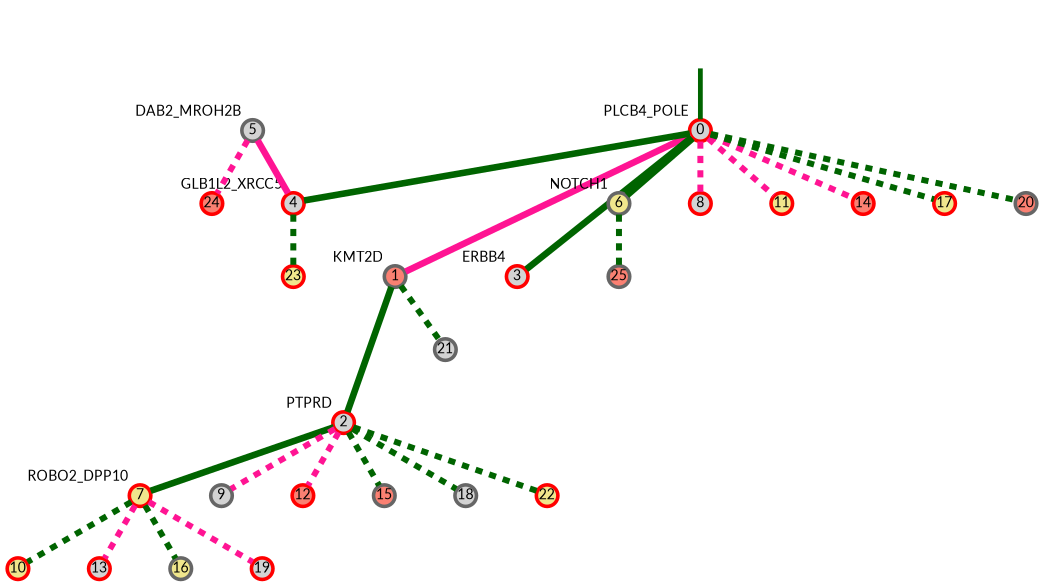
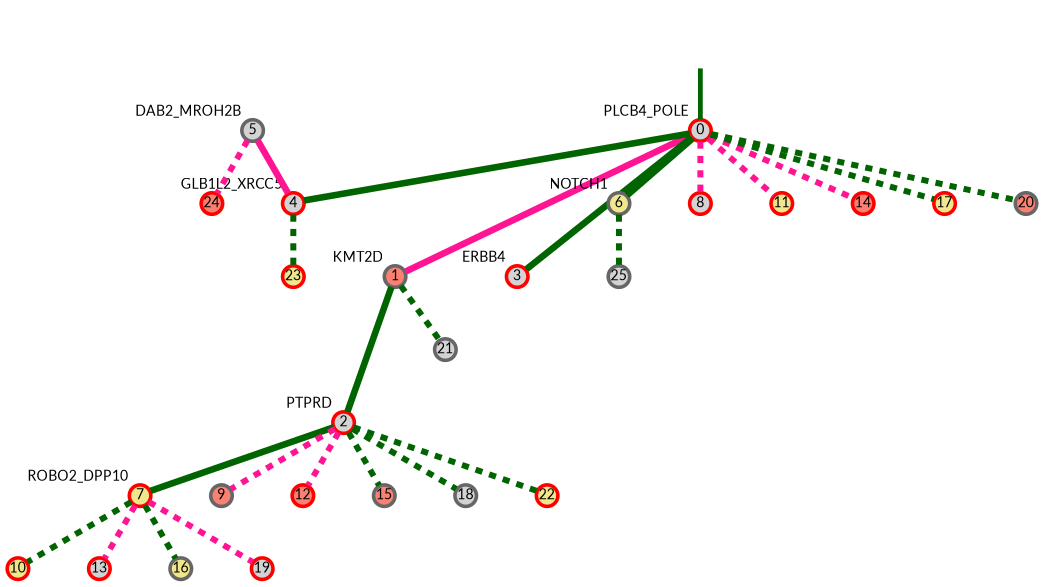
(619, 277) -> (619, 277)
(221, 496) -> (221, 496)
